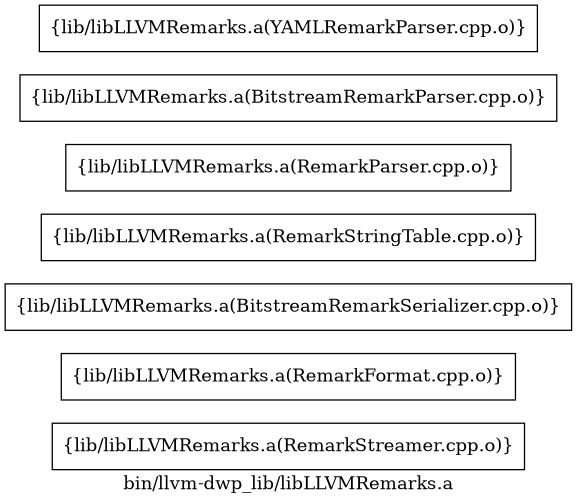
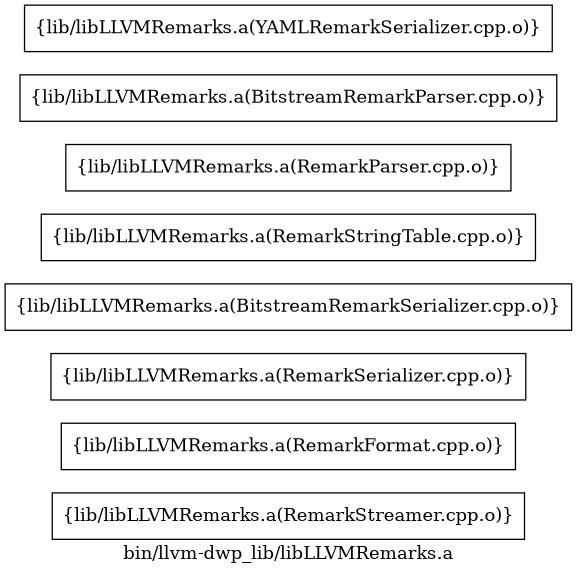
none -> (288, 28)
(288, 28) -> none
none -> (288, 377)
